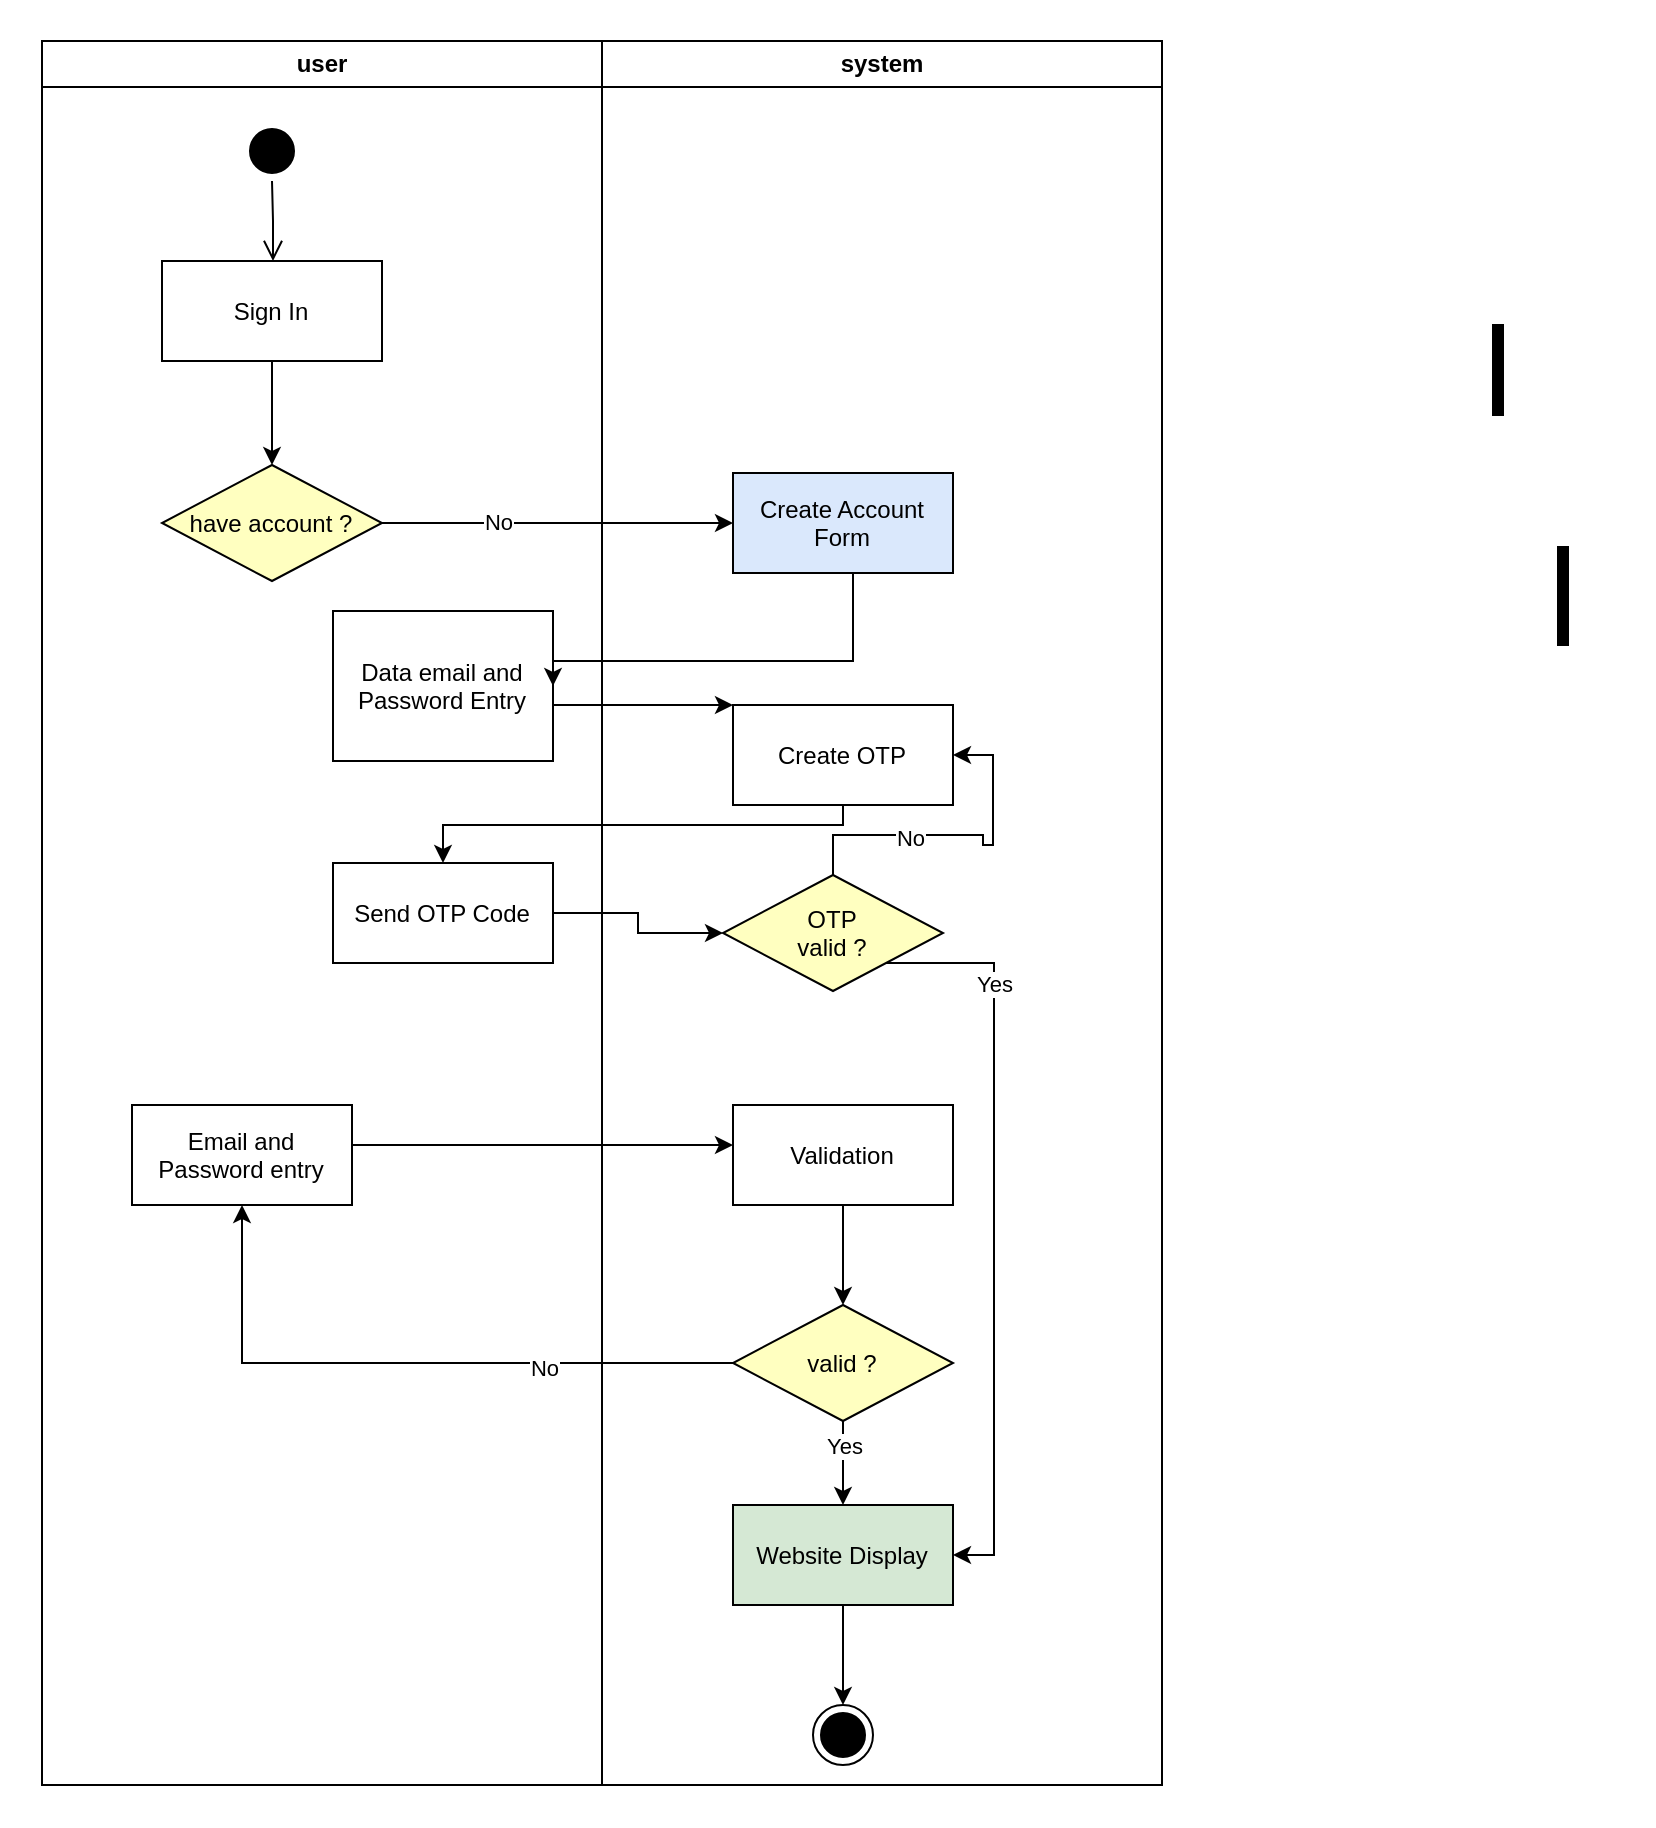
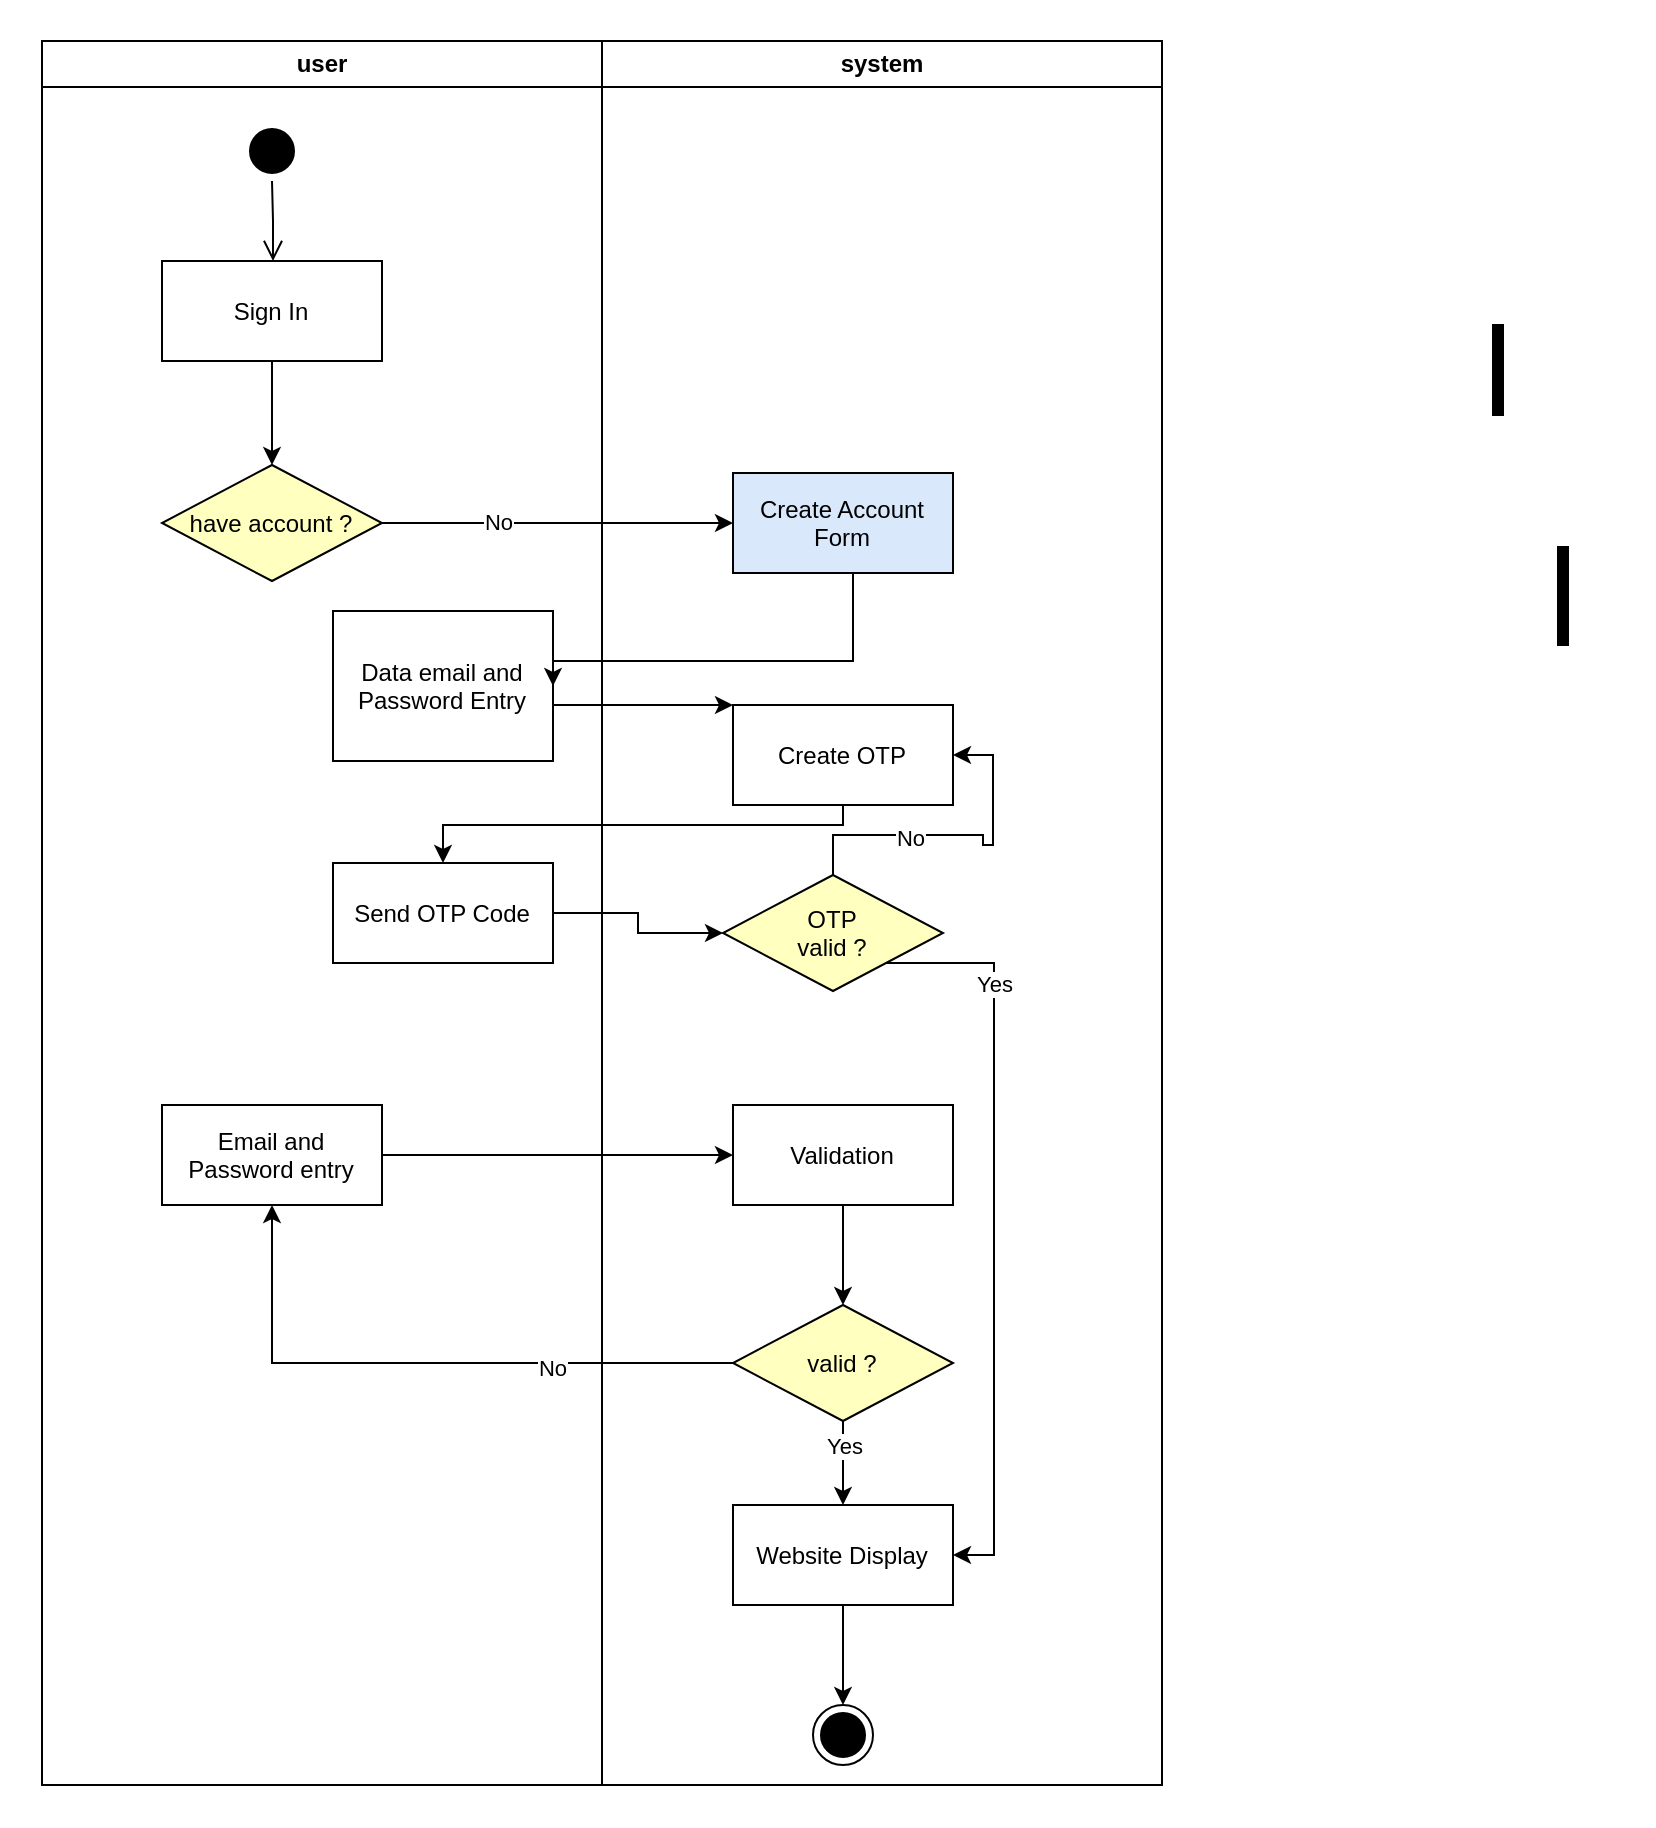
(242, 1155) -> (272, 1155)
(843, 1555) -> (843, 1555)
